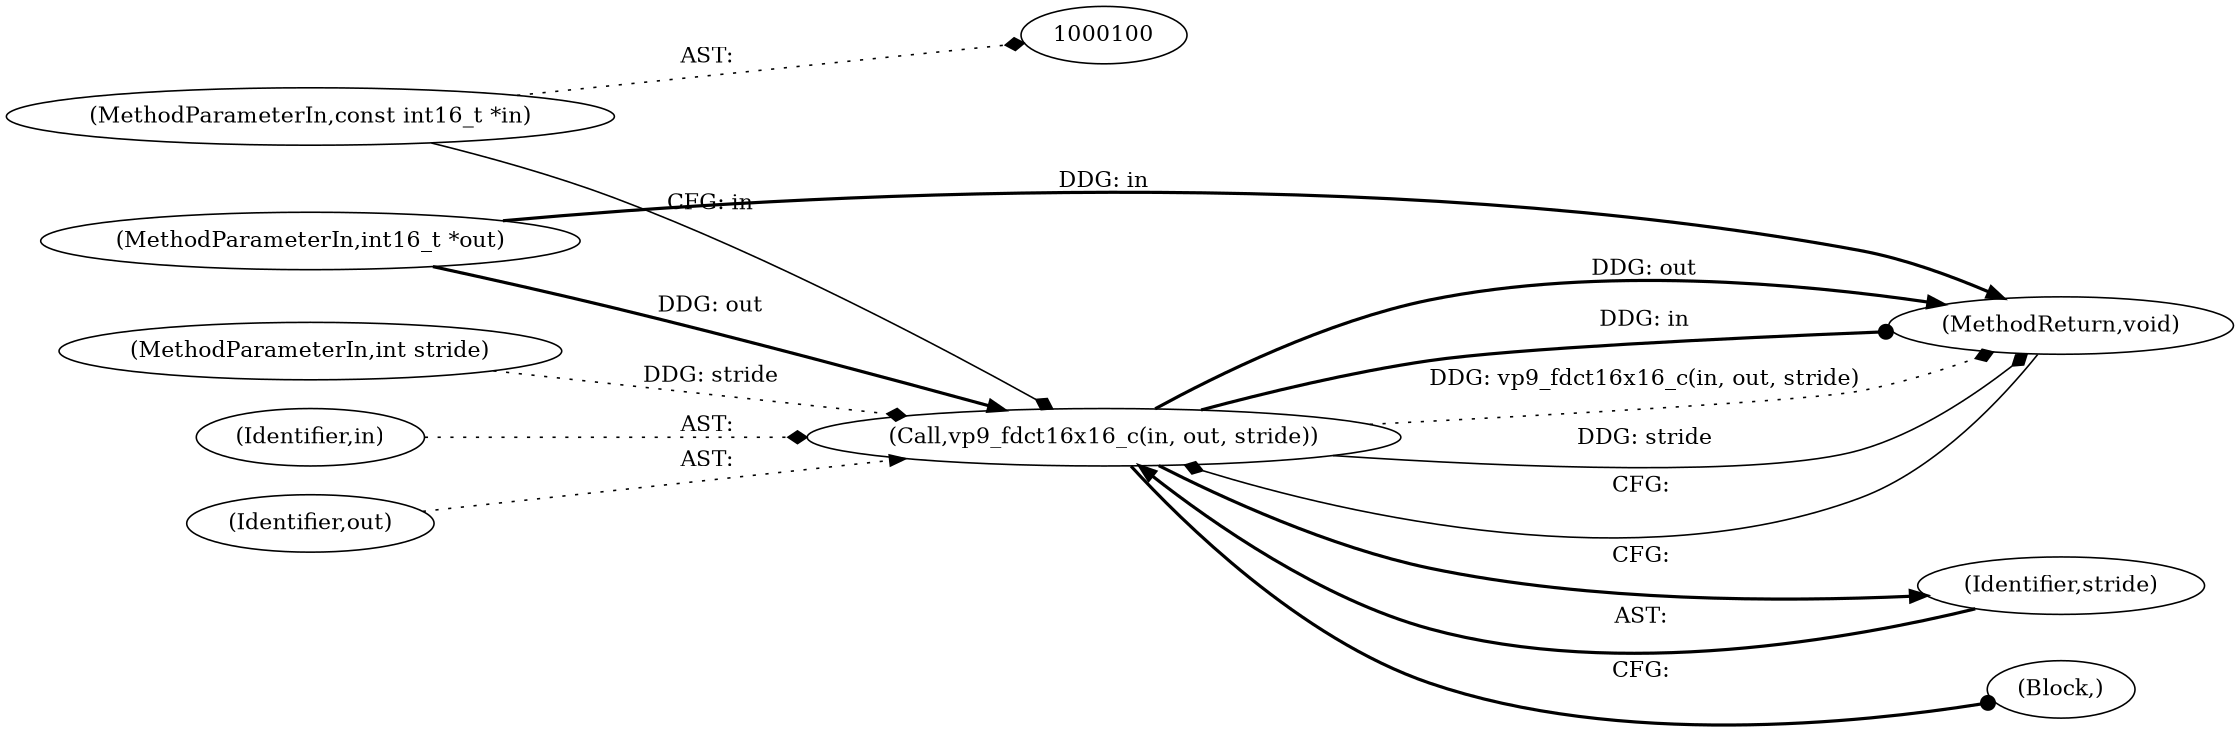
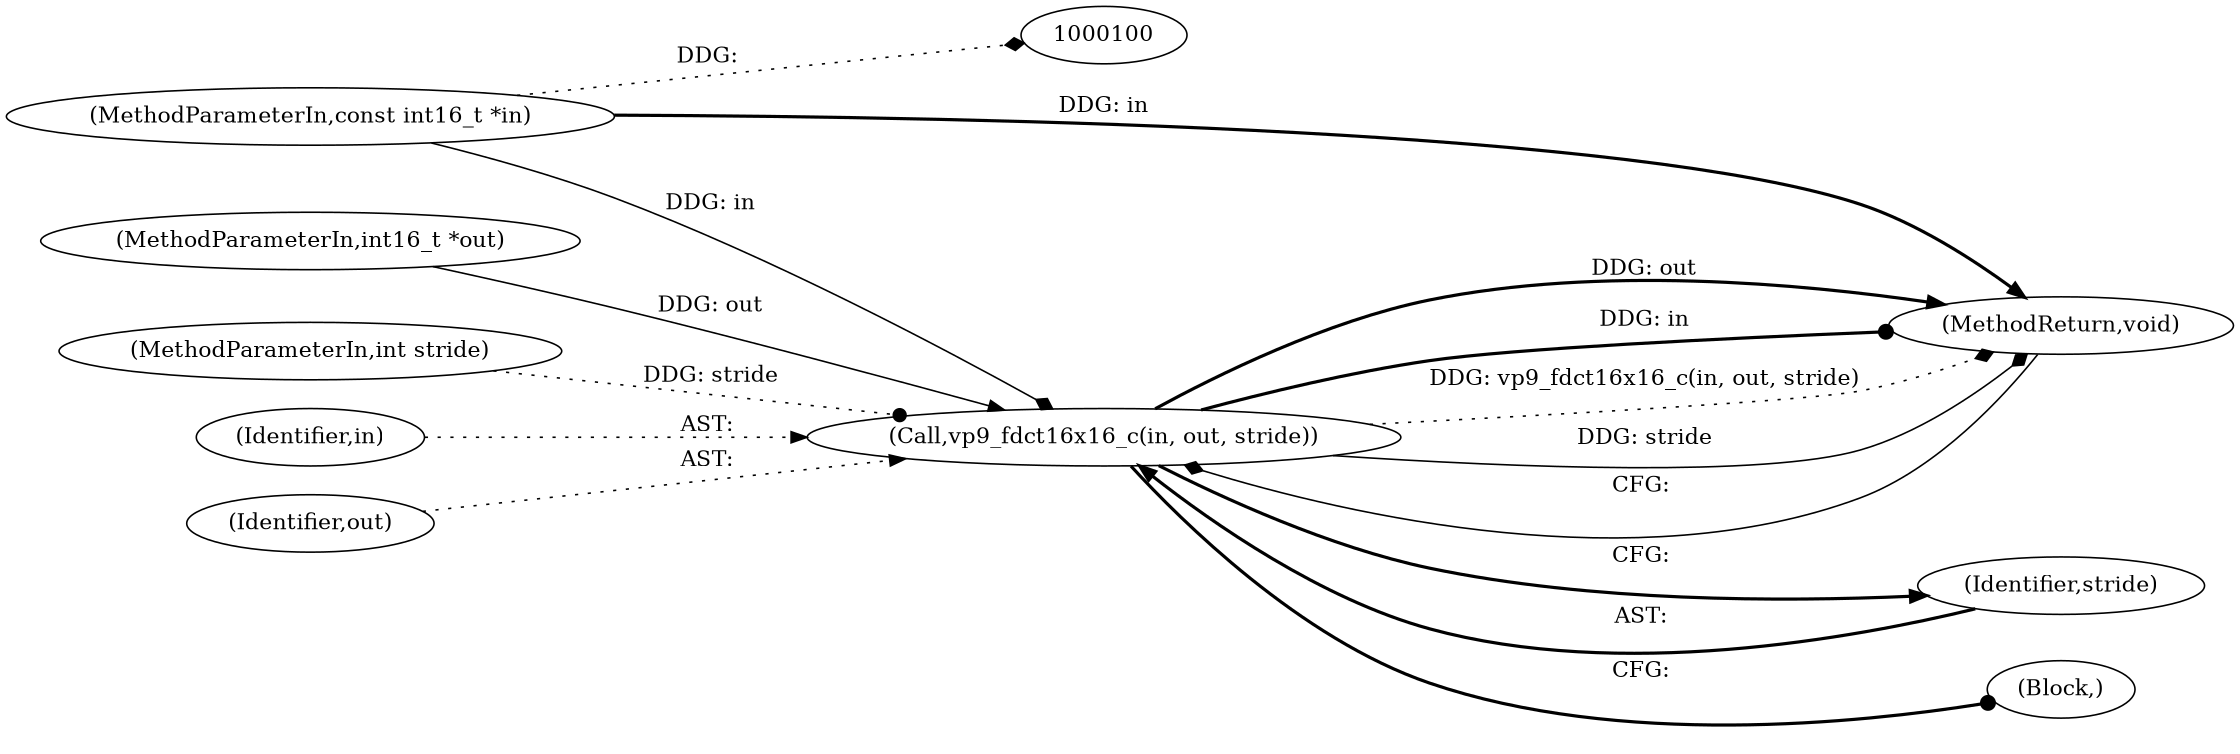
(711, 57) -> (711, 57)
(1250, 194) -> (1327, 135)
(711, 203) -> (711, 203)
(712, 332) -> (712, 332)
(693, 393) -> (693, 393)
(606, 437) -> (606, 437)
